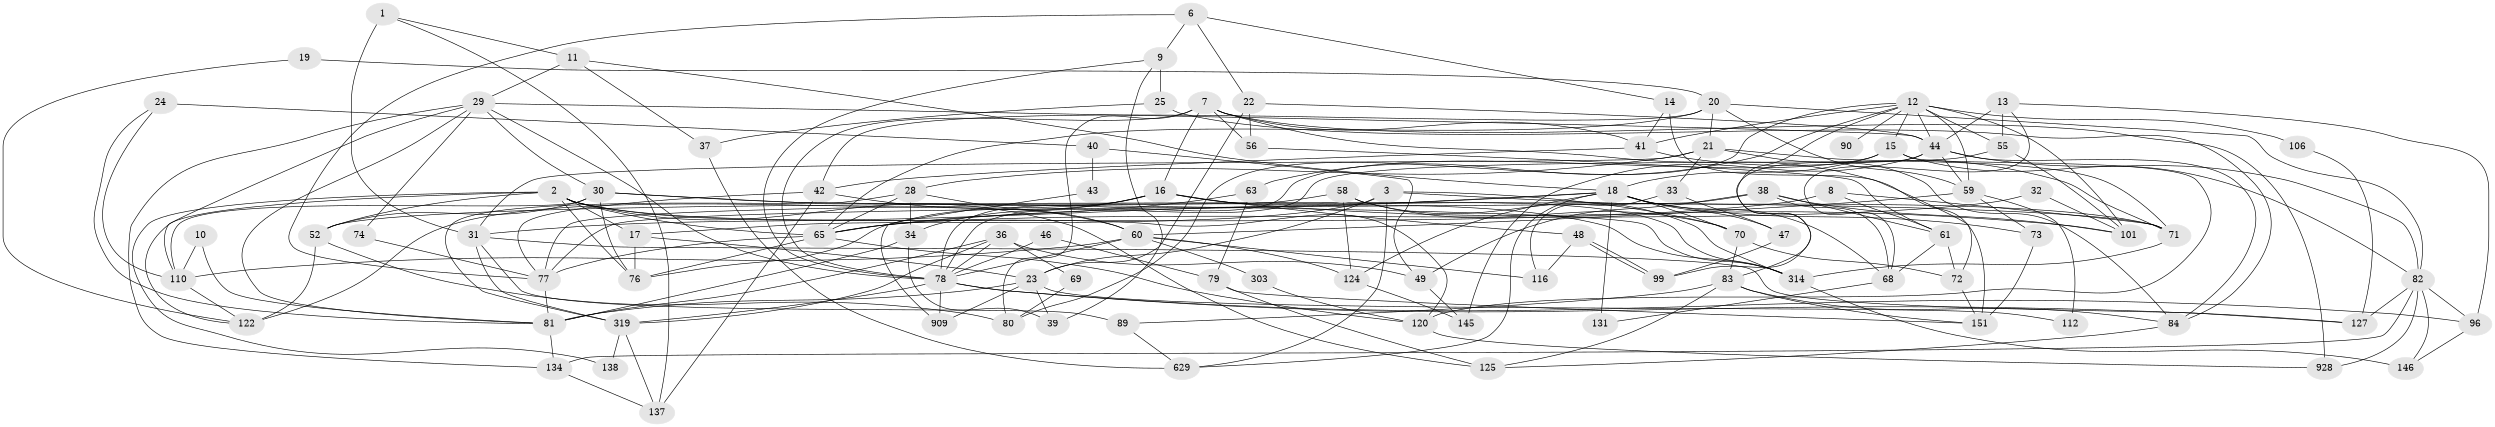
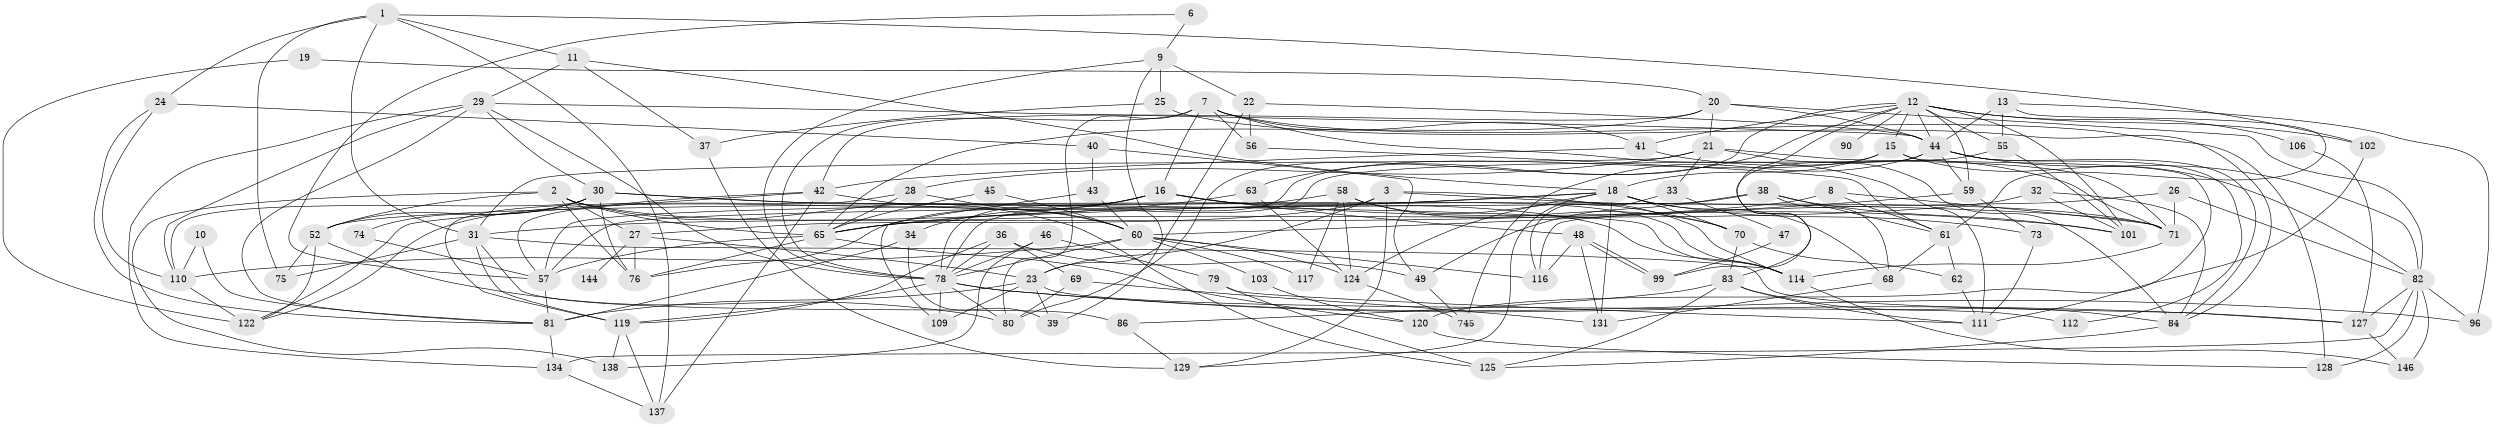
none -> (263, 42)
(1220, 58) -> (1205, 81)
(1670, 103) -> none
none -> (2368, 147)
(1807, 152) -> (1833, 117)
(419, 169) -> (479, 214)
(1907, 169) -> (2298, 172)
none -> (990, 191)
none -> (2174, 191)
none -> (2168, 210)
(1700, 211) -> none
none -> (1115, 213)
(911, 214) -> none
(1181, 225) -> none
(2064, 233) -> (2197, 172)
(159, 234) -> (447, 219)
(635, 236) -> (635, 236)
(1233, 236) -> (1302, 236)
none -> (281, 280)
(544, 280) -> (544, 280)
none -> (589, 280)
(1259, 280) -> (1259, 280)
none -> (1306, 280)
none -> (1590, 280)
(1797, 280) -> (1797, 280)
(1957, 280) -> (1957, 280)
(777, 287) -> none
none -> (974, 301)
none -> (1338, 302)
(622, 324) -> (622, 324)
(940, 324) -> (940, 324)
(1123, 324) -> (1123, 324)
(1466, 324) -> (1466, 324)
(1980, 324) -> (1980, 324)
(2441, 346) -> (2383, 346)
none -> (893, 350)
(1182, 369) -> (1182, 369)
(2325, 369) -> (2325, 369)
